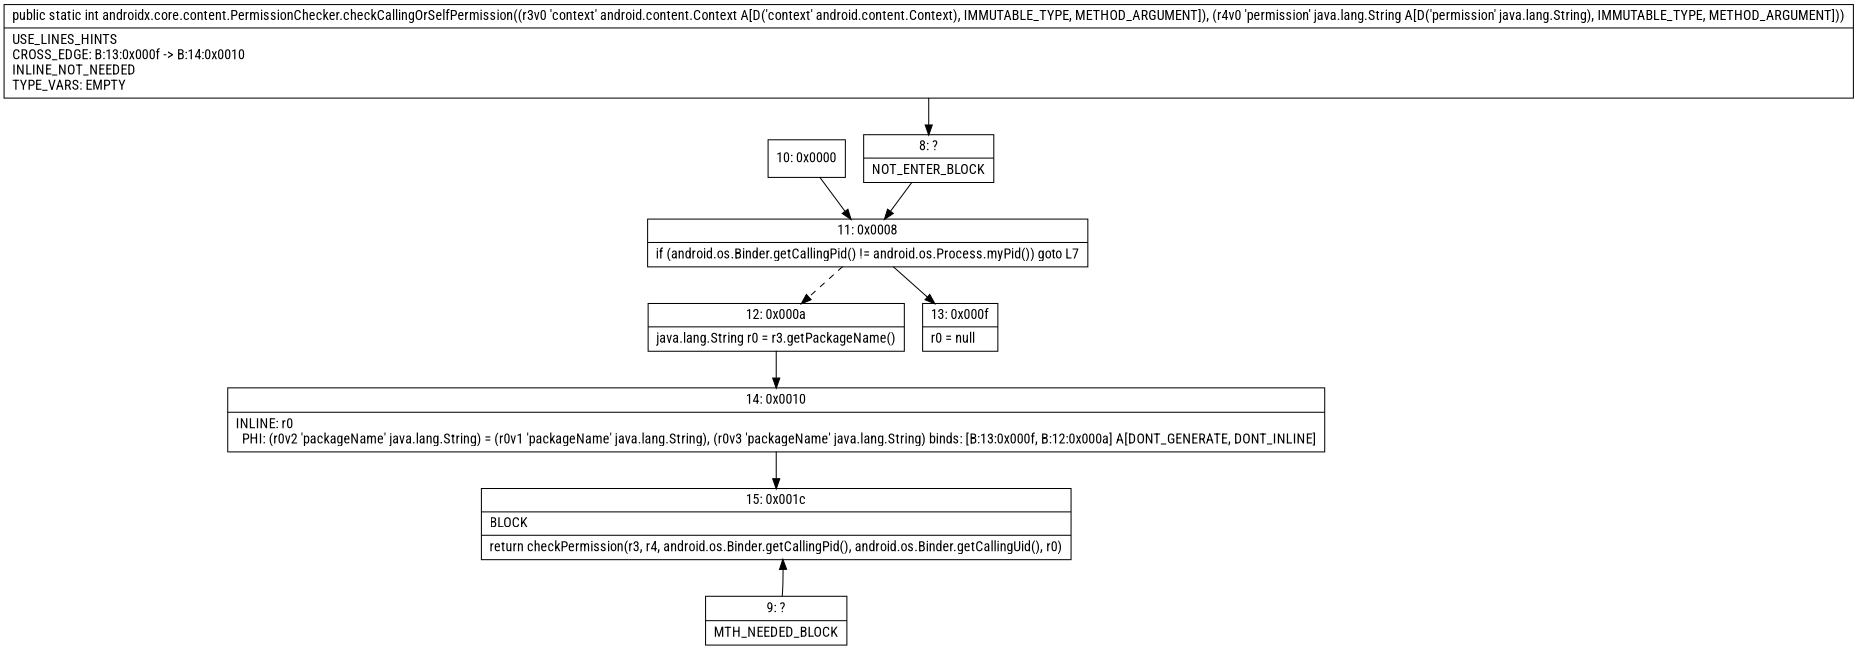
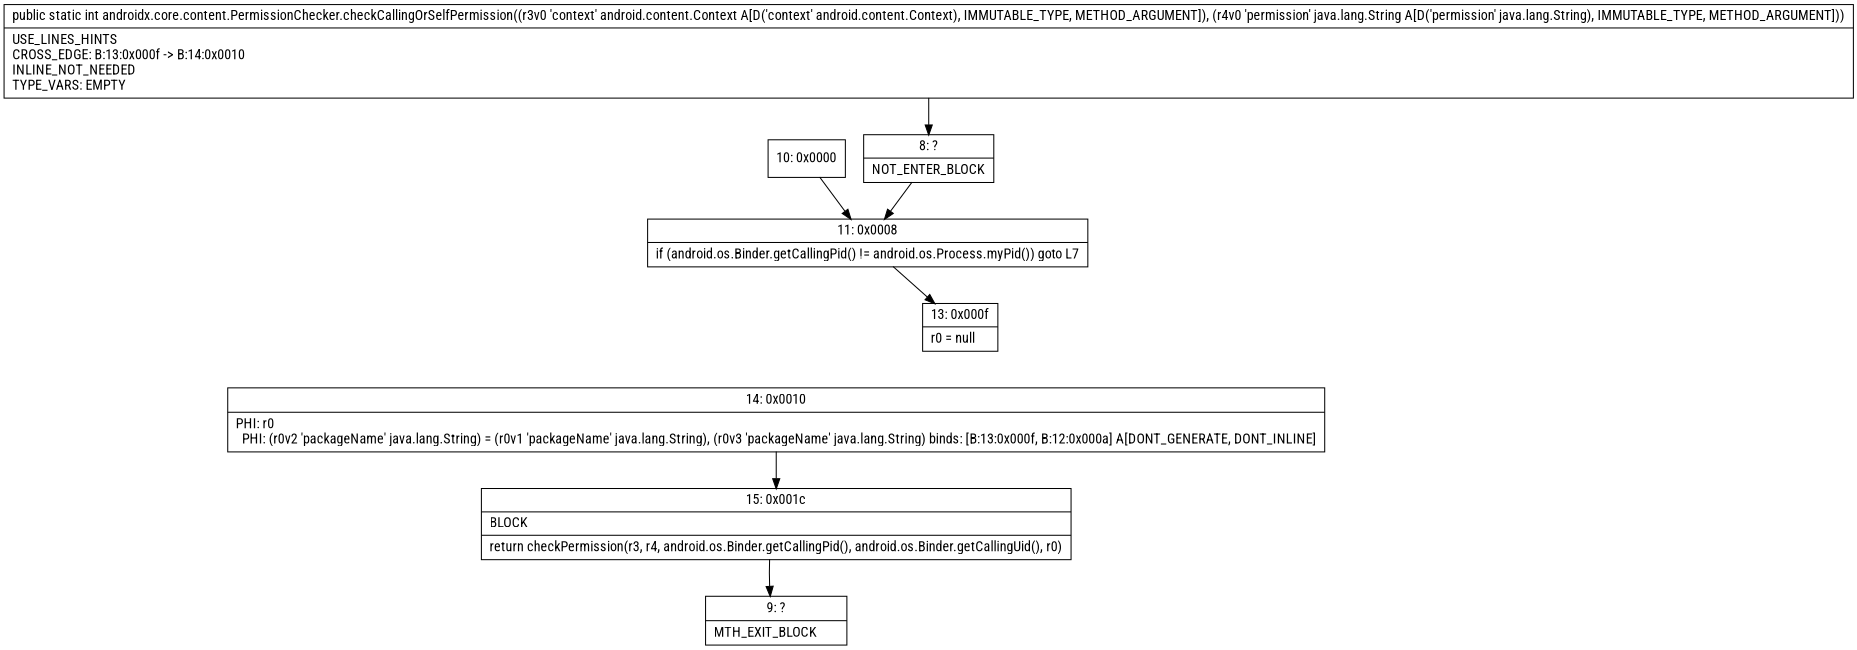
(776, 327) -> none
(266, 424) -> (257, 424)
(783, 583) -> (769, 573)
(776, 632) -> (766, 632)
